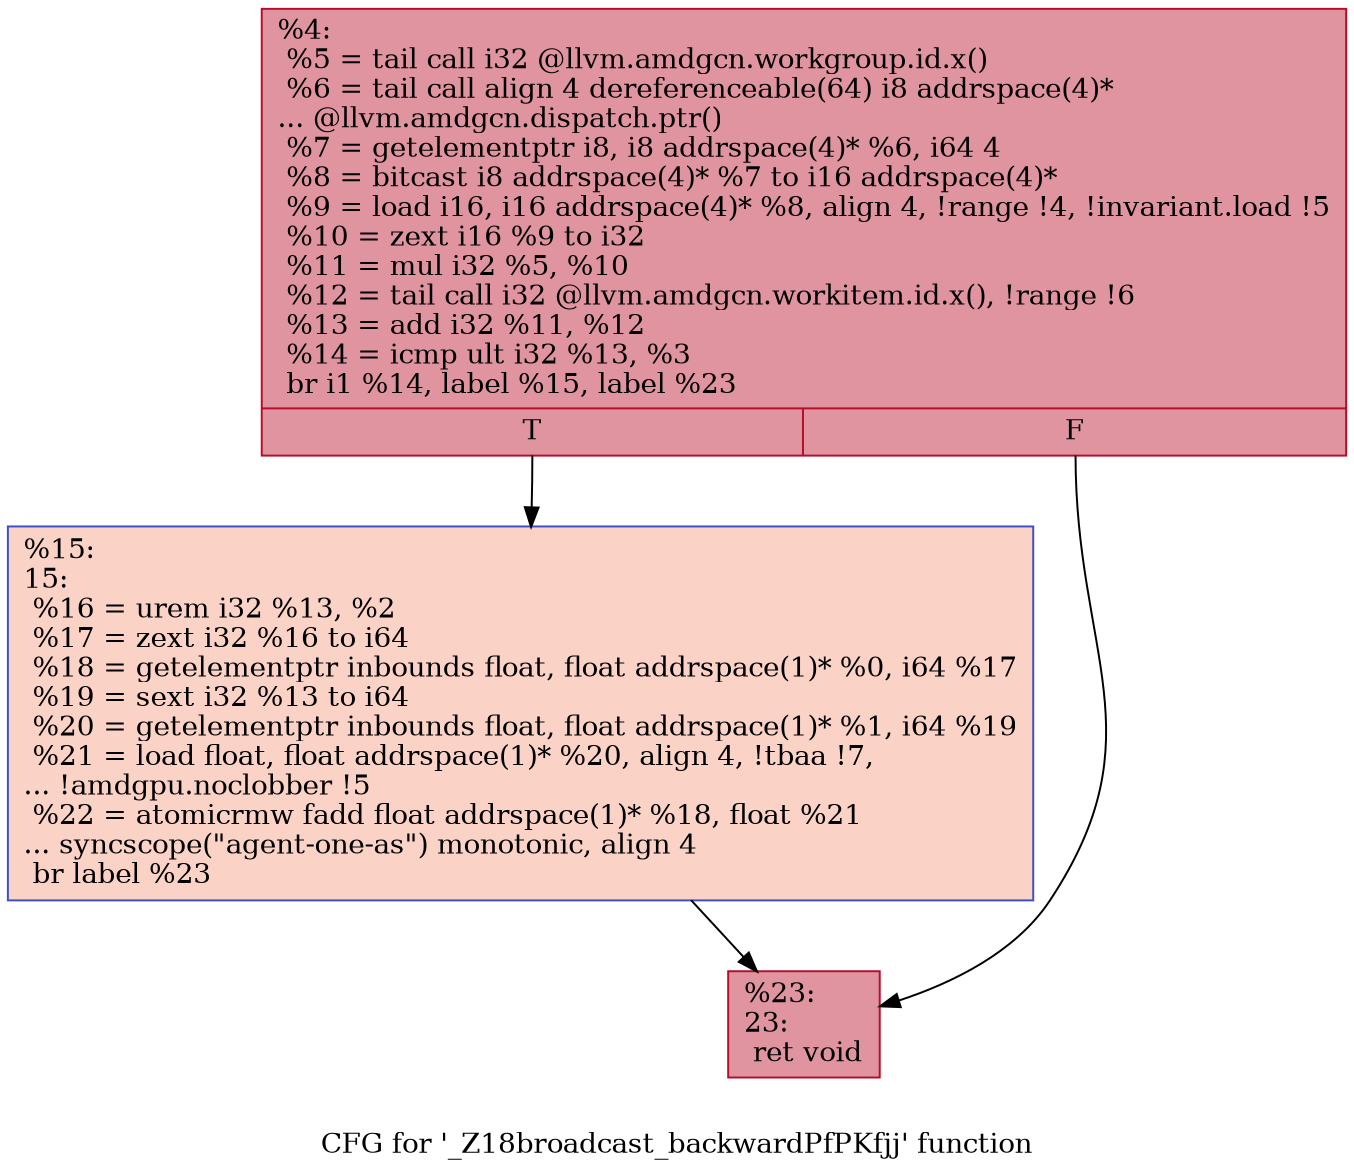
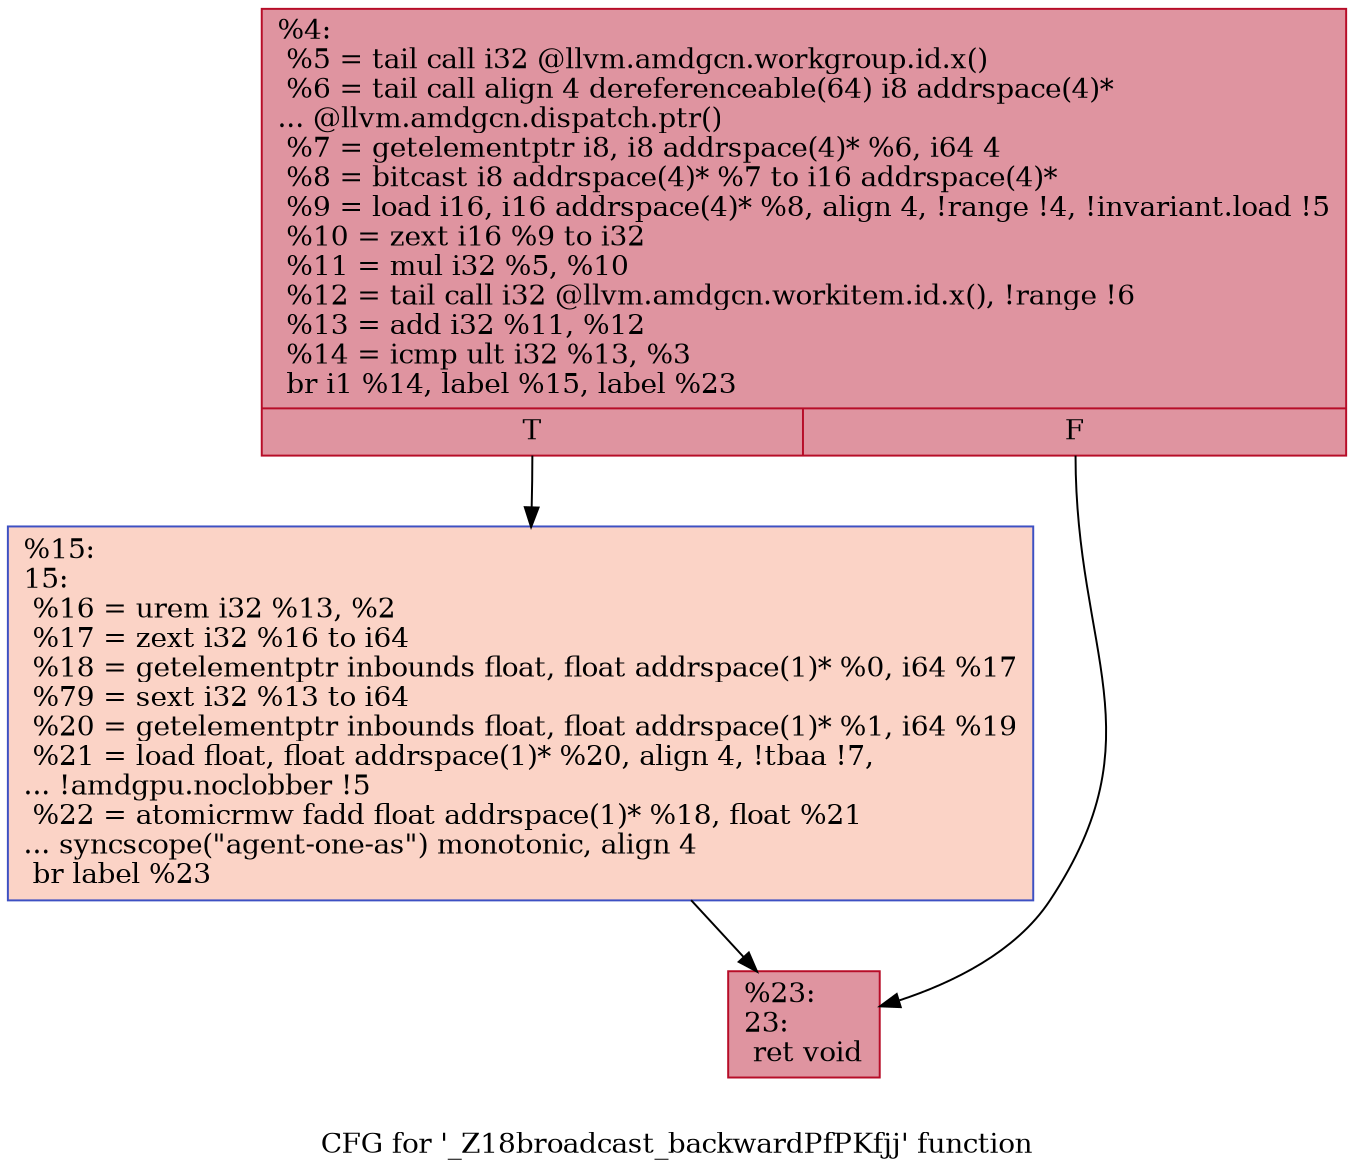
(216, 698) -> (216, 698)
